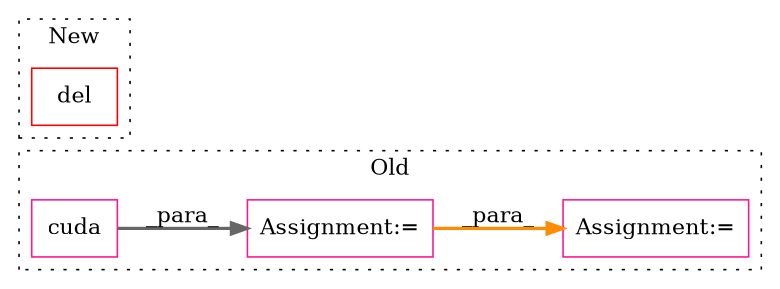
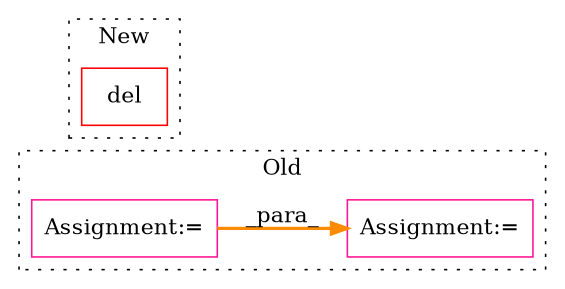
(75, 228) -> none
